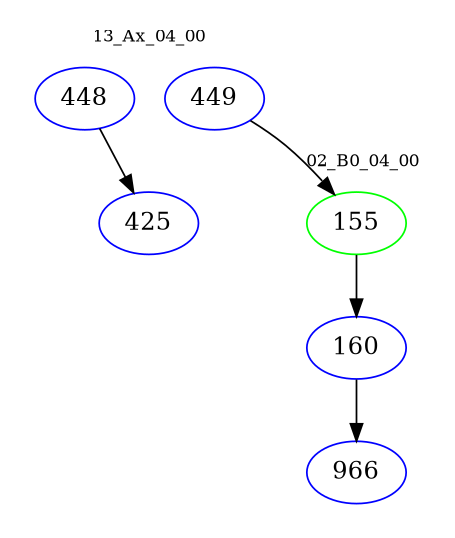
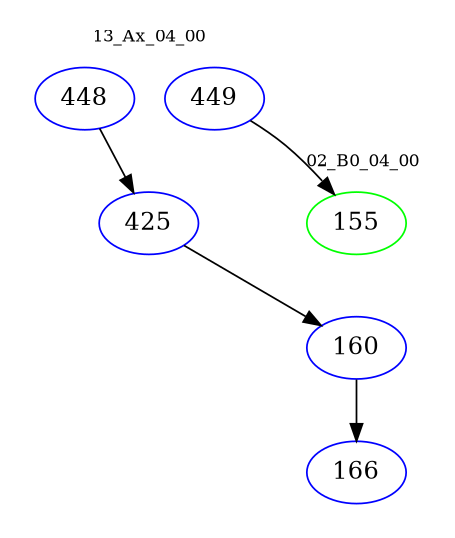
(356, 277) -> (245, 281)
(356, 472) -> (356, 472)
